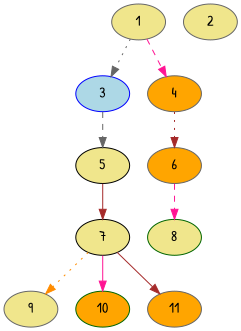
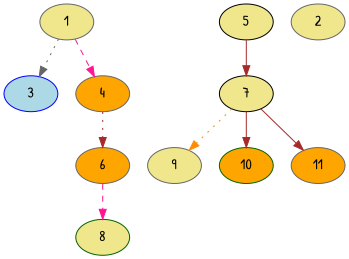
(103, 125) -> none
(103, 268) -> (246, 125)
